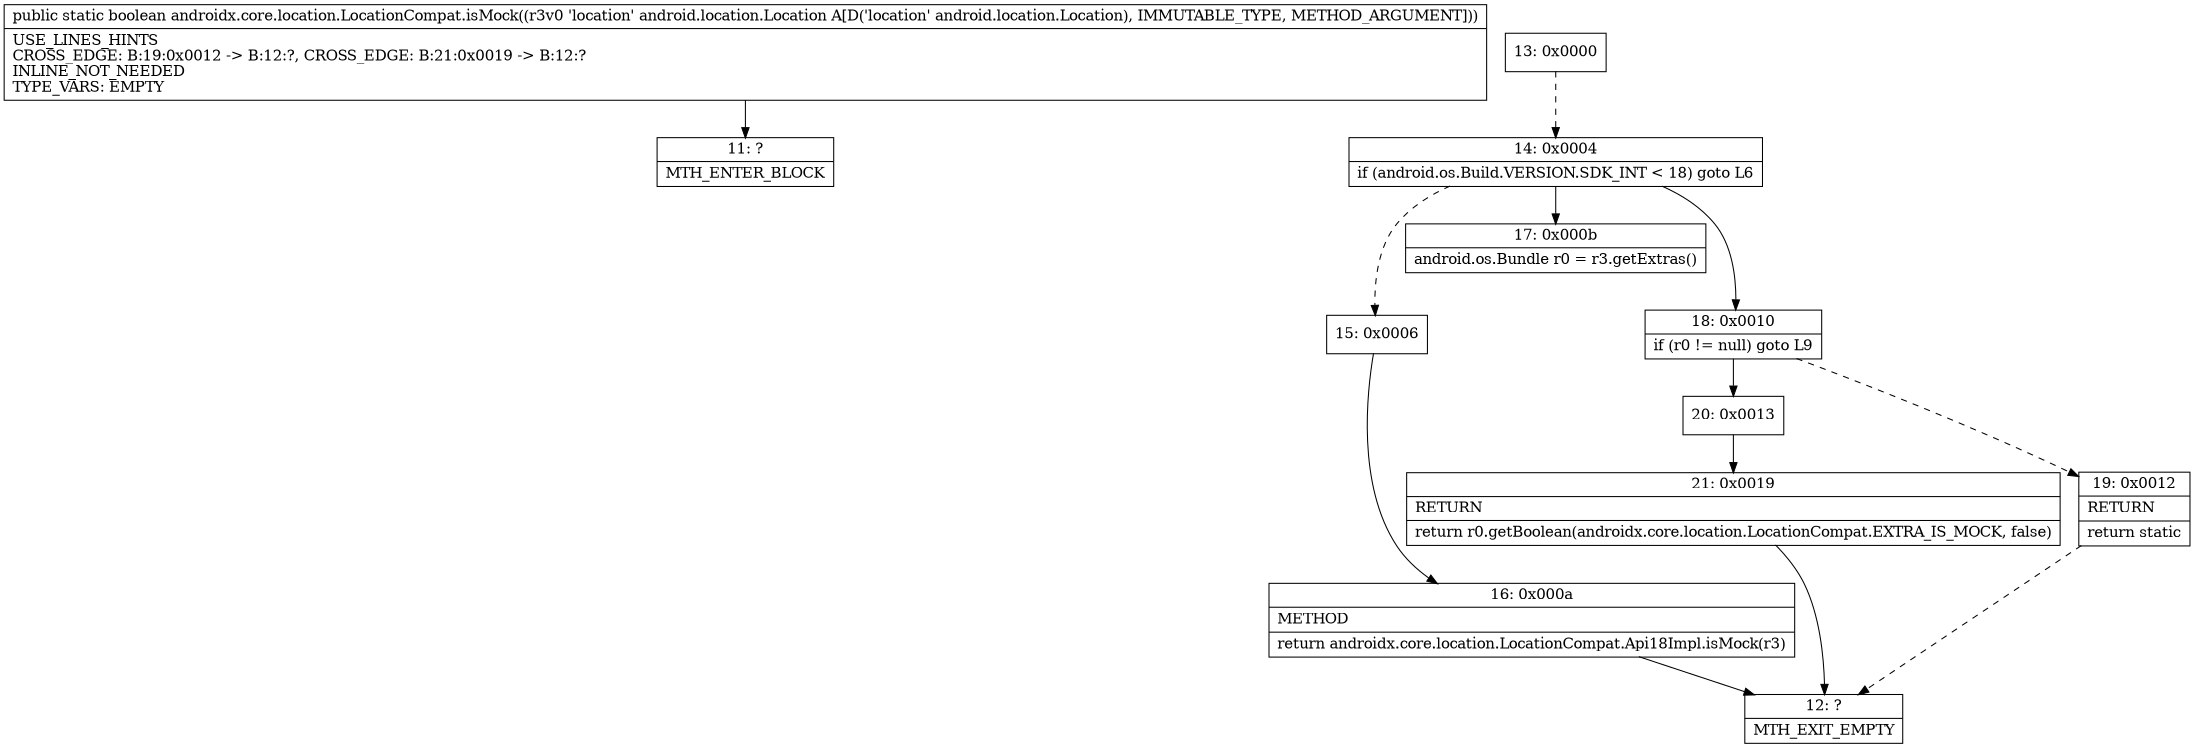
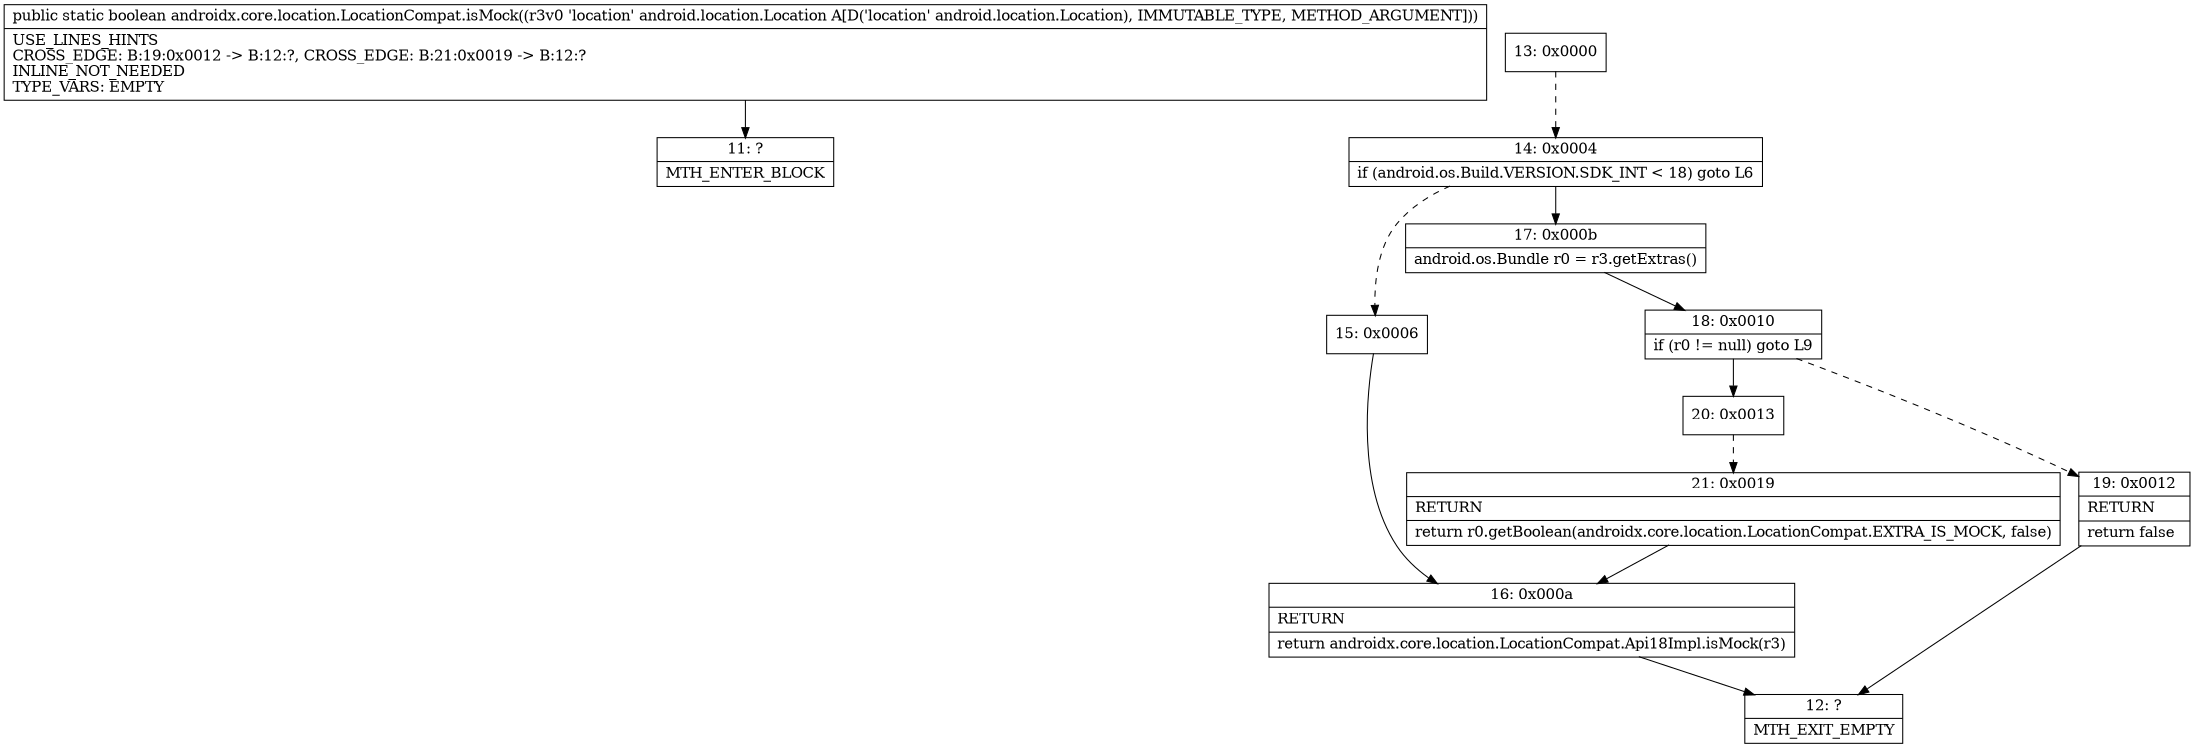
(1719, 230) -> (1640, 289)
(1733, 449) -> (1733, 449)
(2134, 533) -> (2131, 533)
(1814, 609) -> (1638, 562)
(1974, 617) -> (1974, 617)
(1313, 619) -> (1311, 619)
